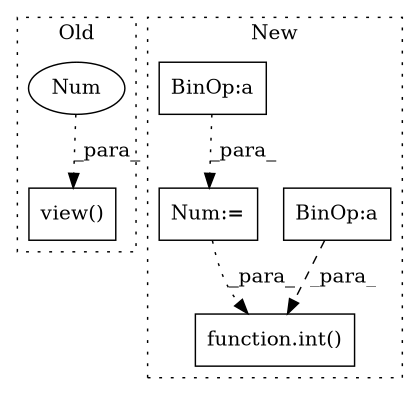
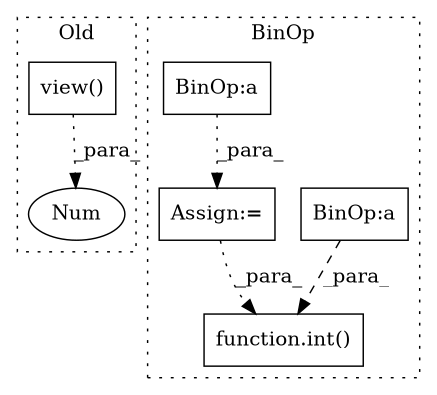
(275, 34) -> (284, 34)
(75, 144) -> (74, 144)
(208, 214) -> (217, 214)
